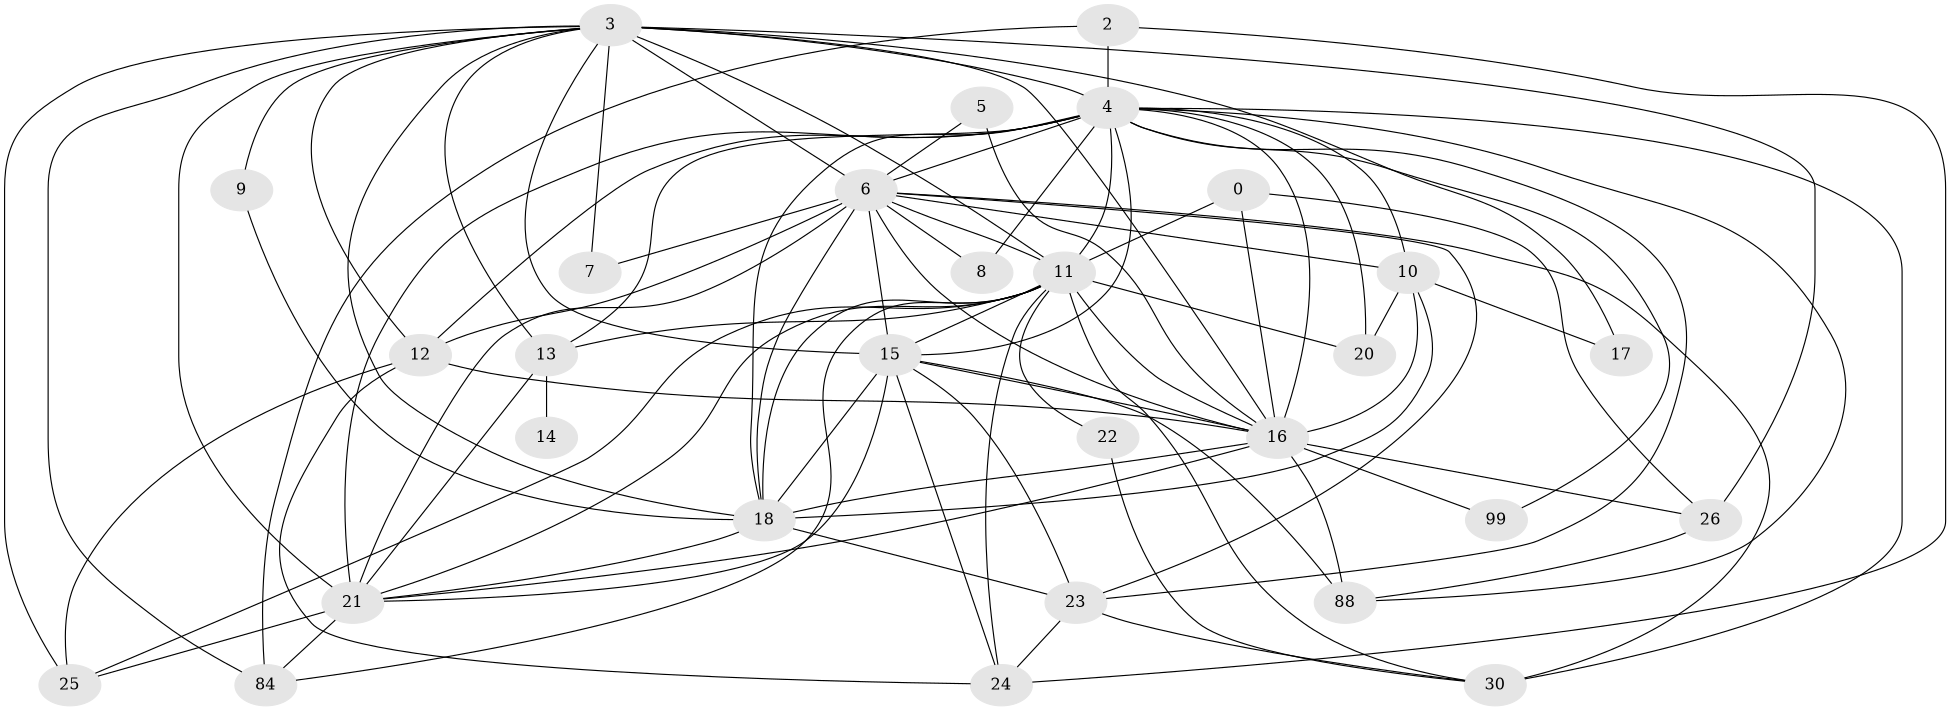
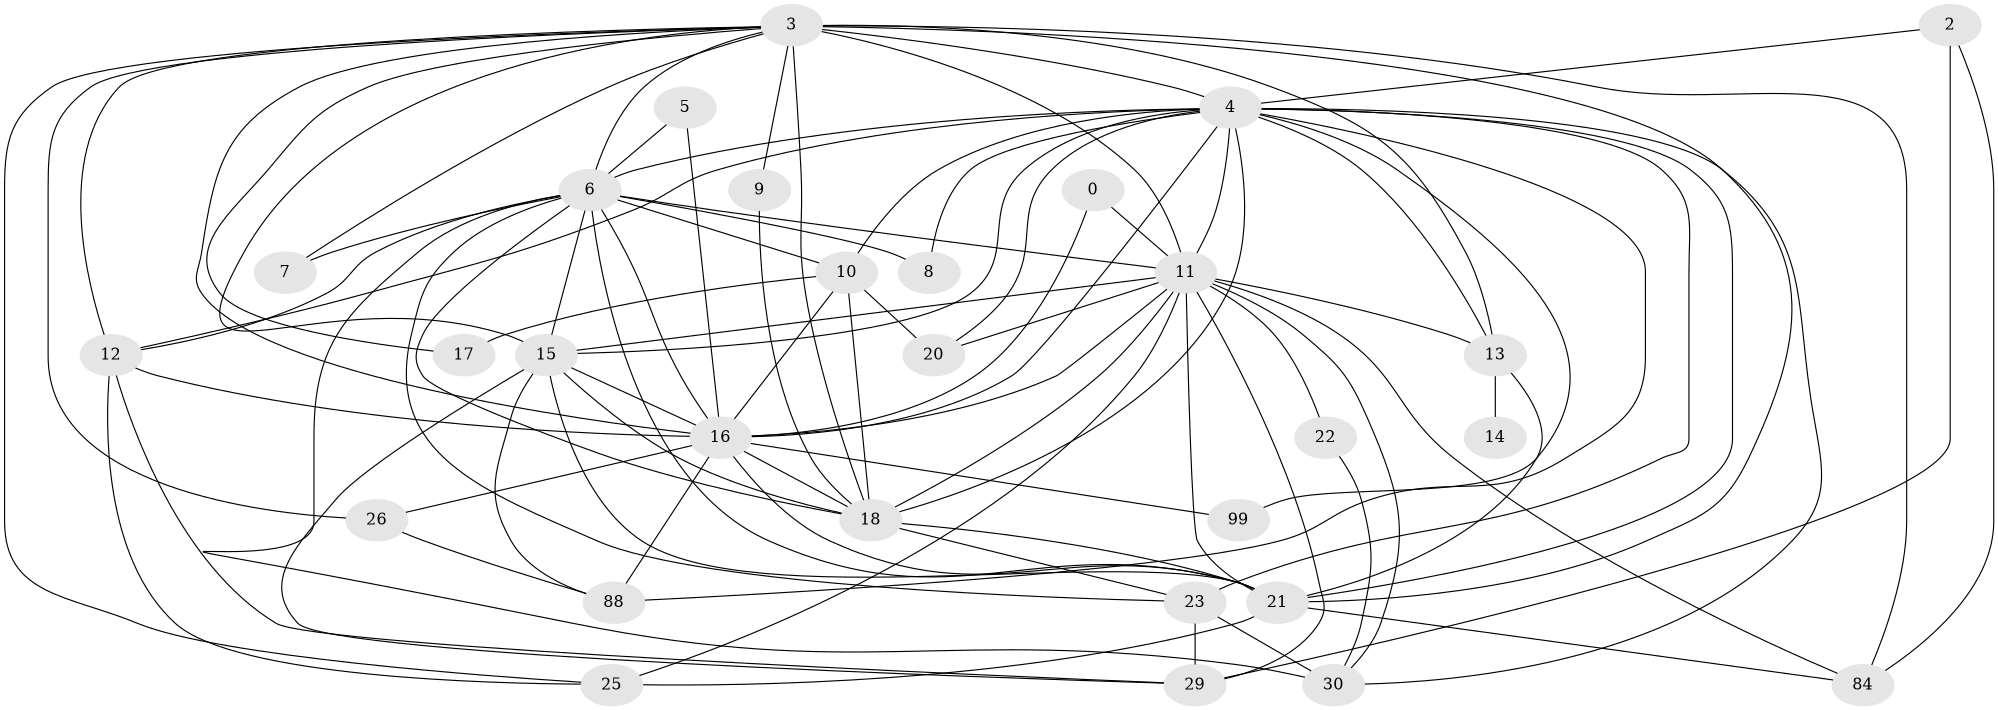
(1534, 255) -> none
(1008, 463) -> none
(1001, 685) -> (1195, 685)
